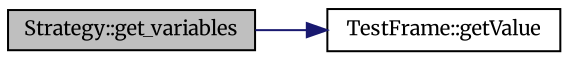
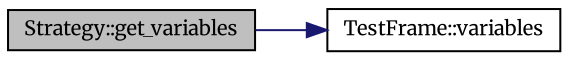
(444, 30) -> (444, 30)
